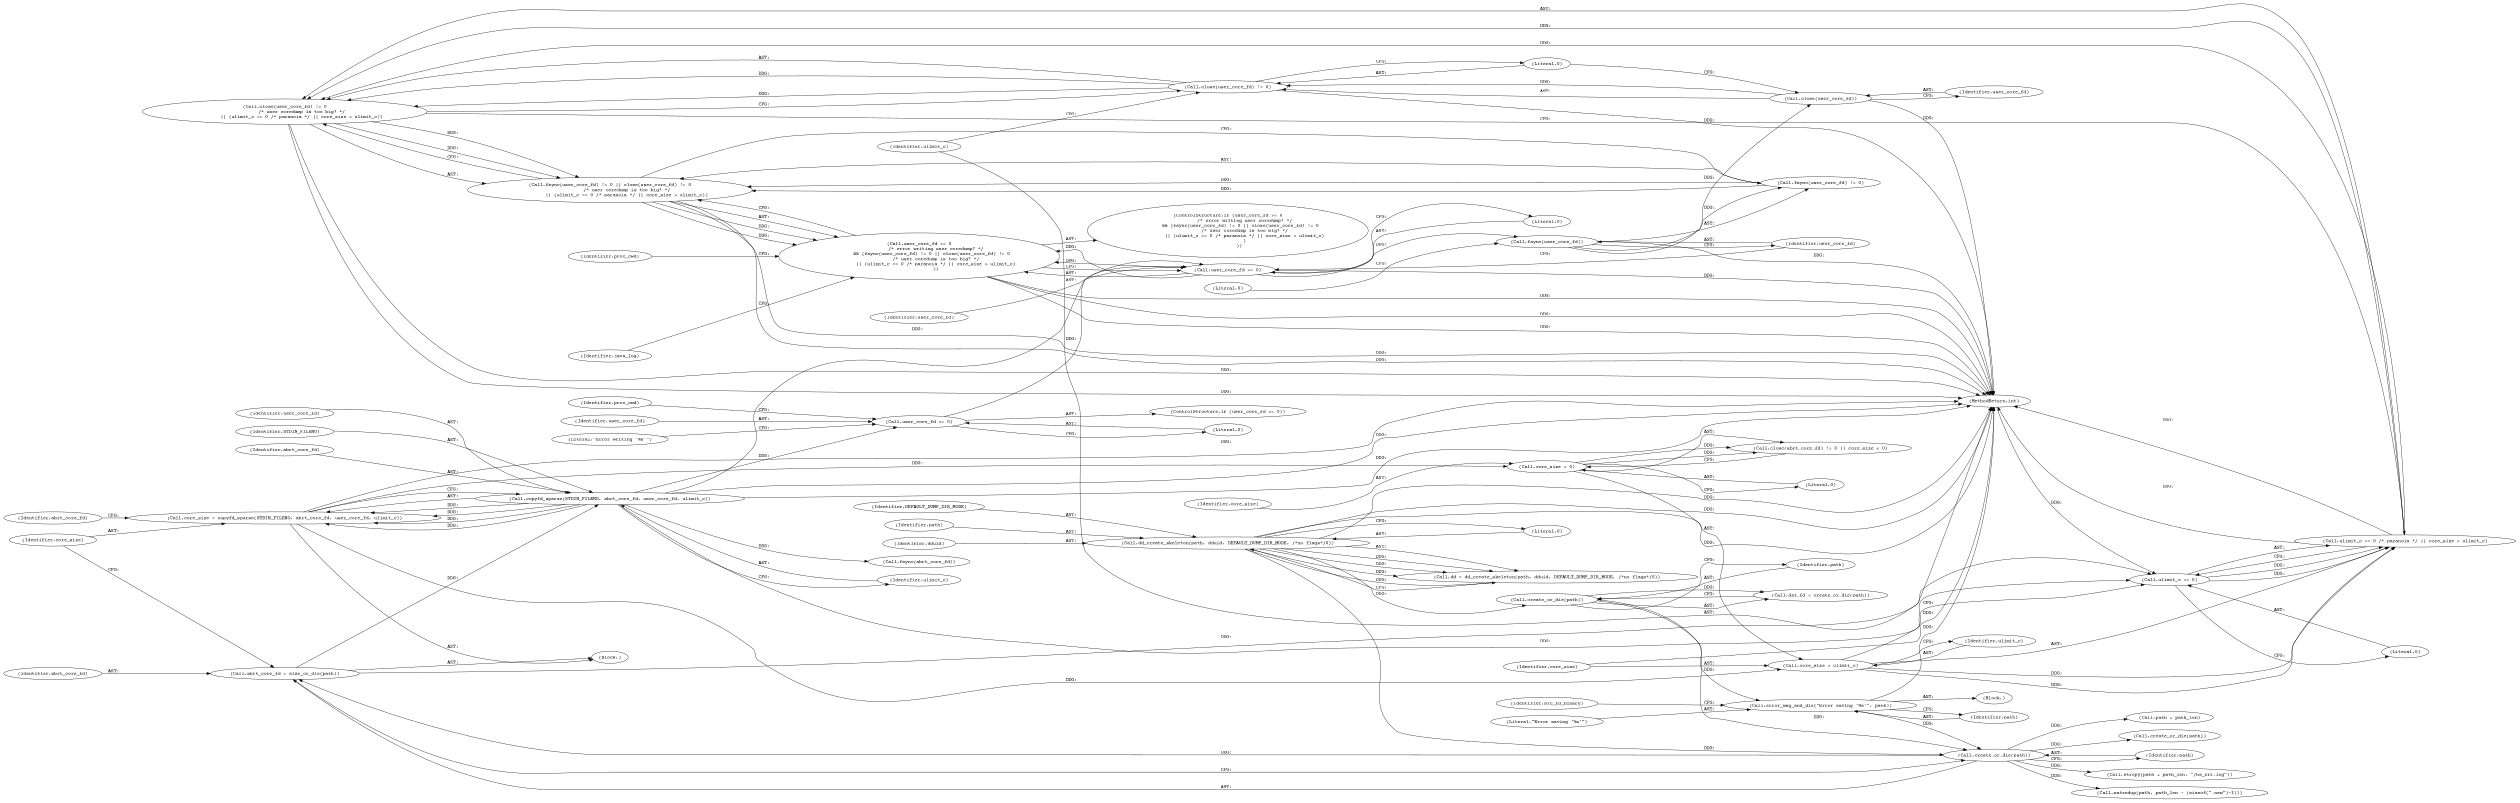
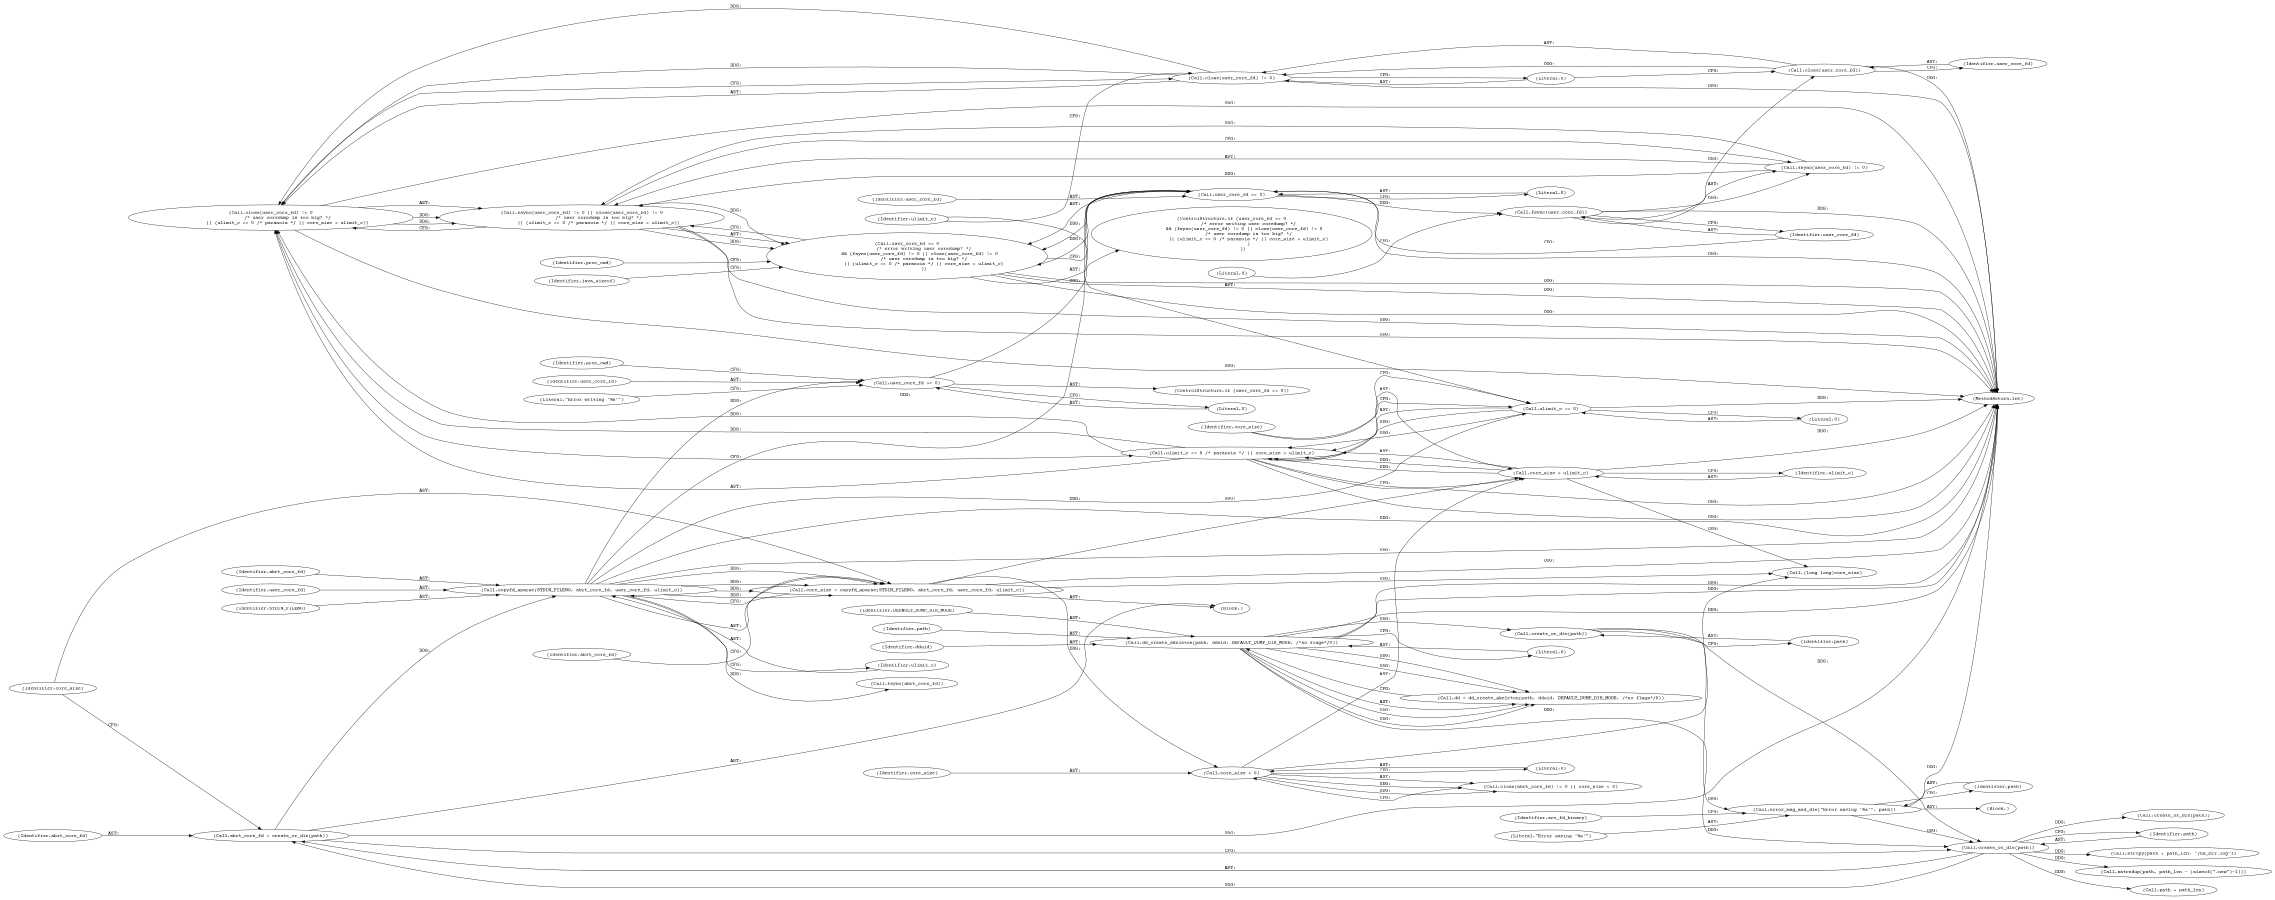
(610, 356) -> (582, 281)
none -> (1385, 486)
(2055, 509) -> (1774, 404)
none -> (1824, 573)
(1821, 595) -> none
(285, 674) -> (271, 836)
